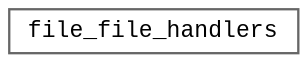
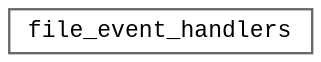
(154, 31) -> (161, 31)
